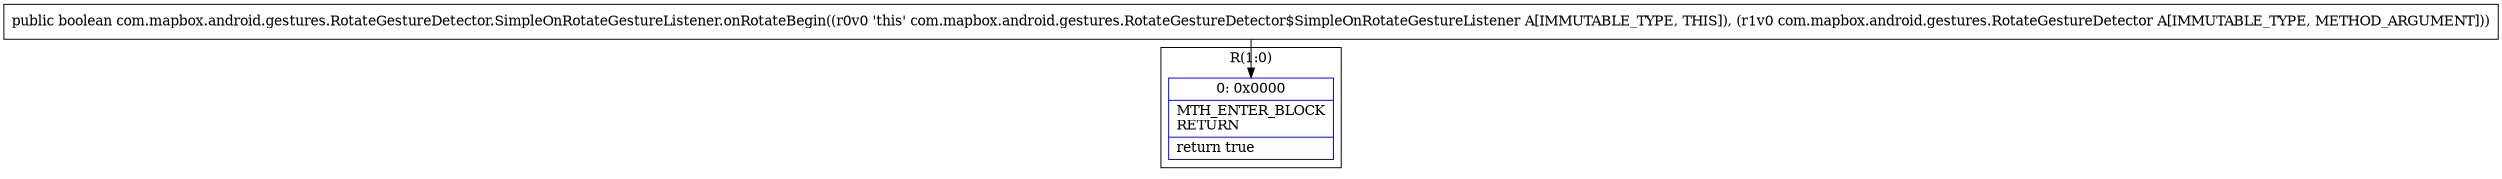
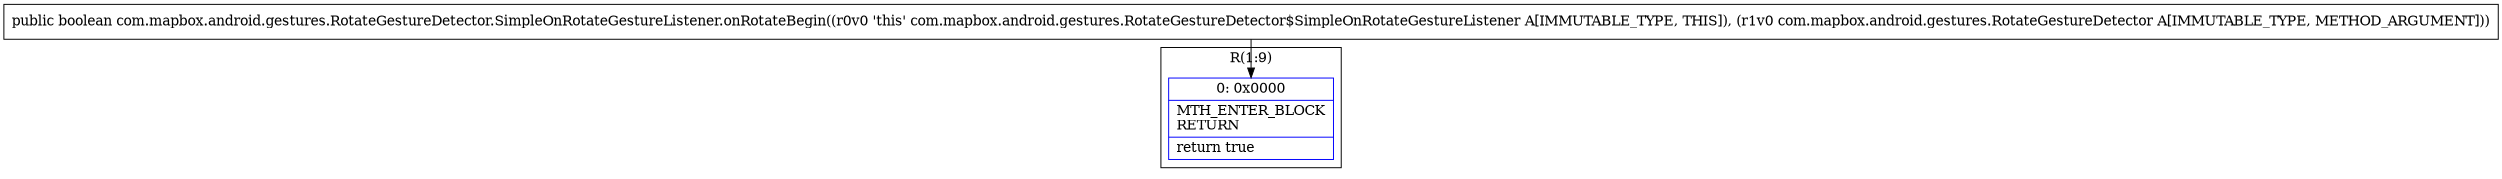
(1251, 59) -> (1251, 59)
